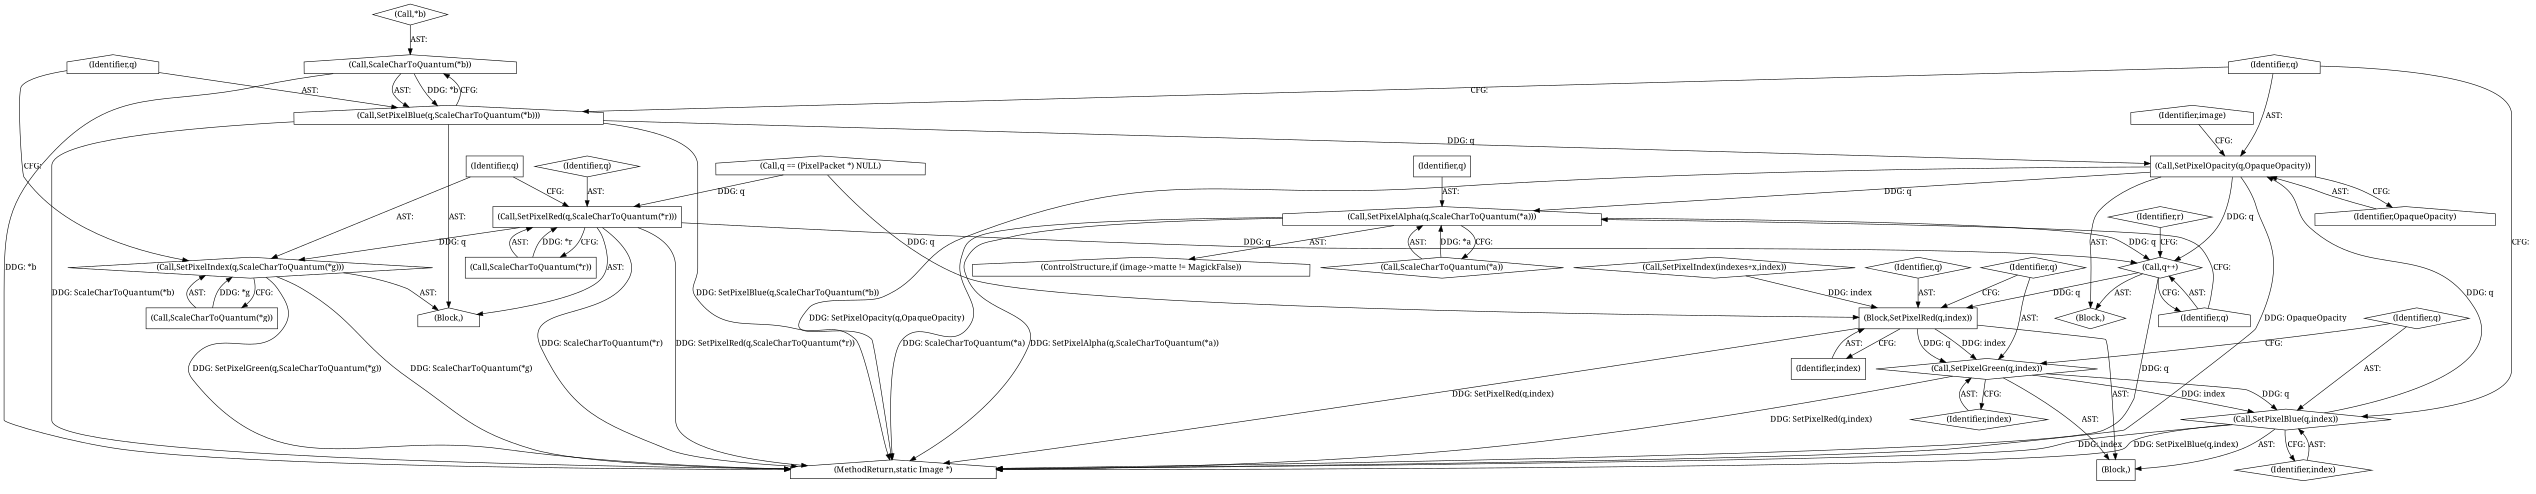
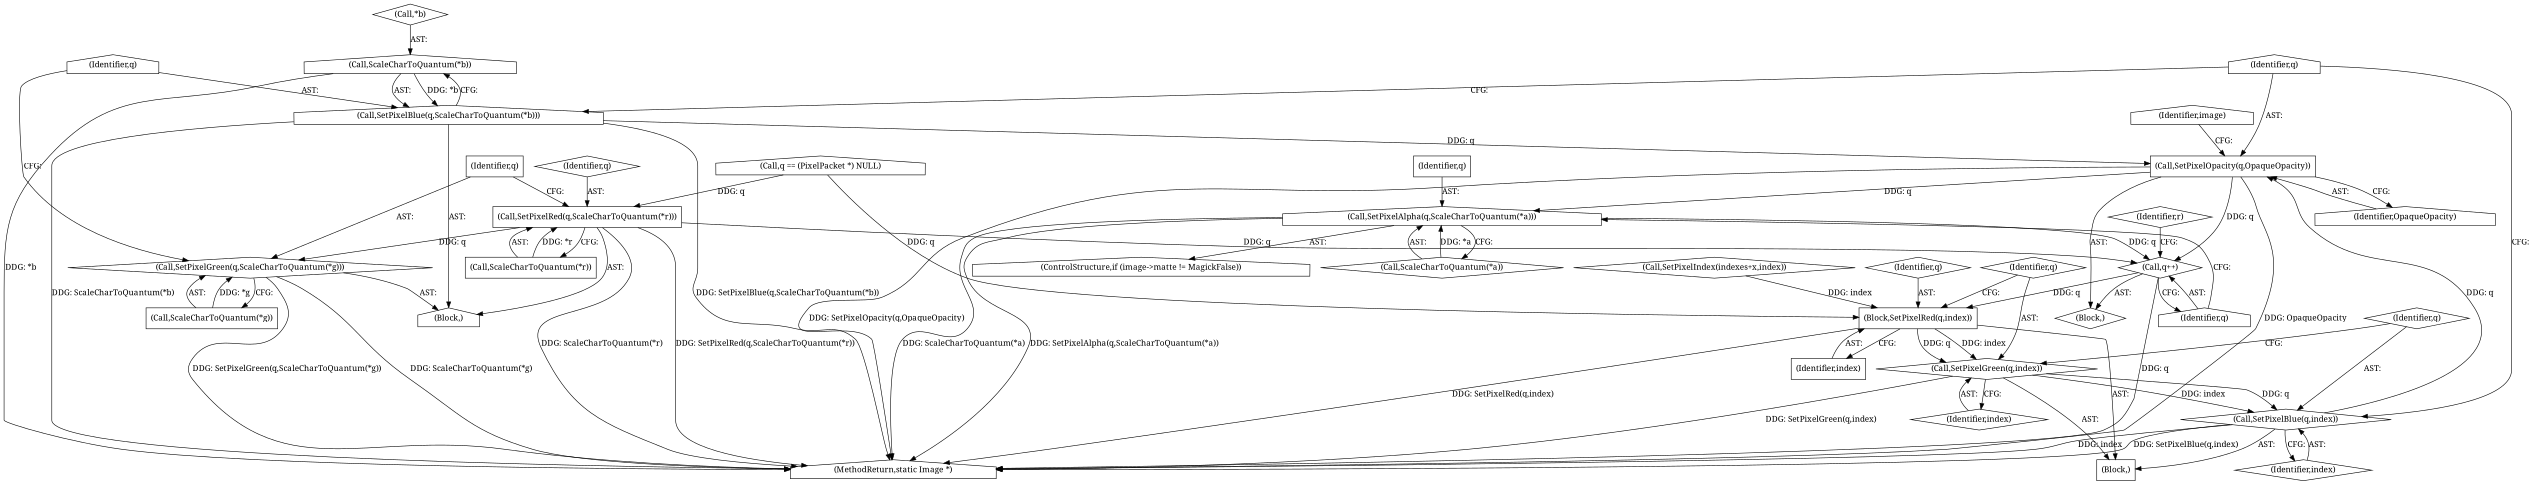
(250, 268) -> (250, 268)
(1821, 420) -> (1821, 420)
